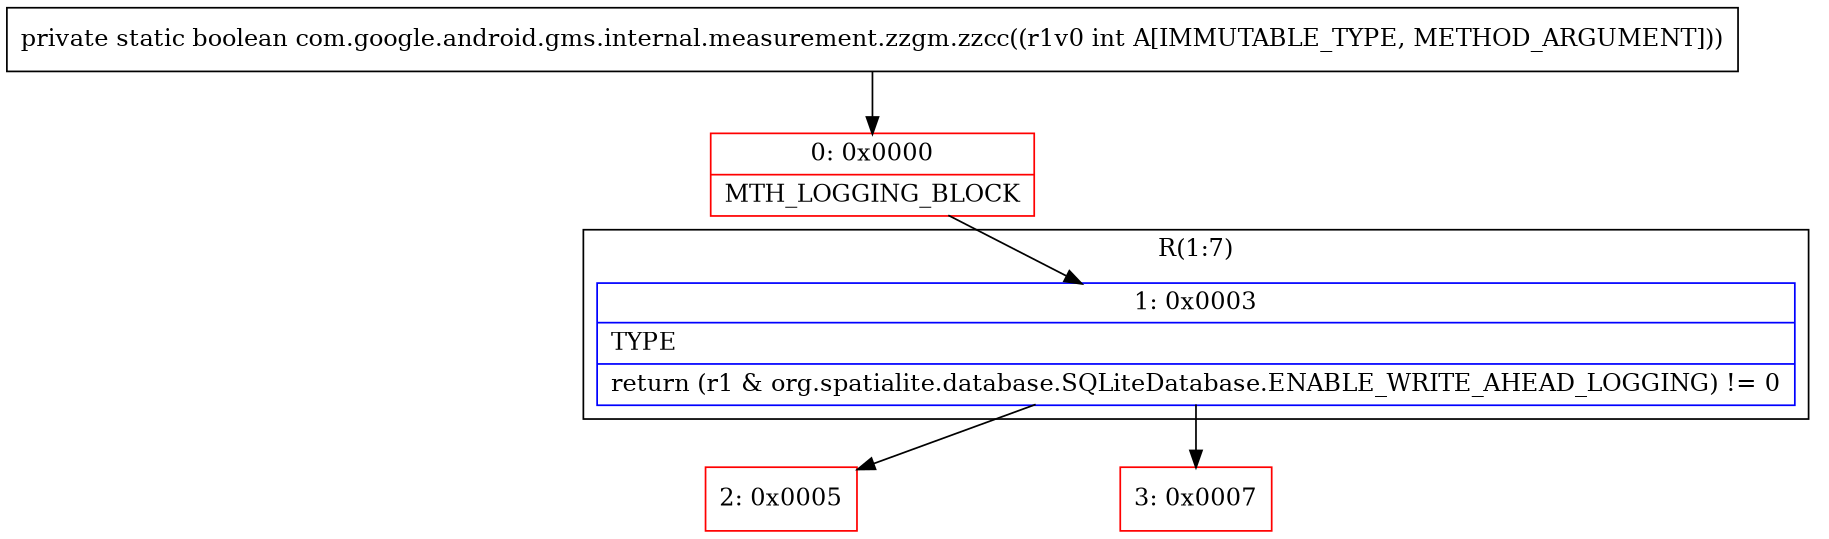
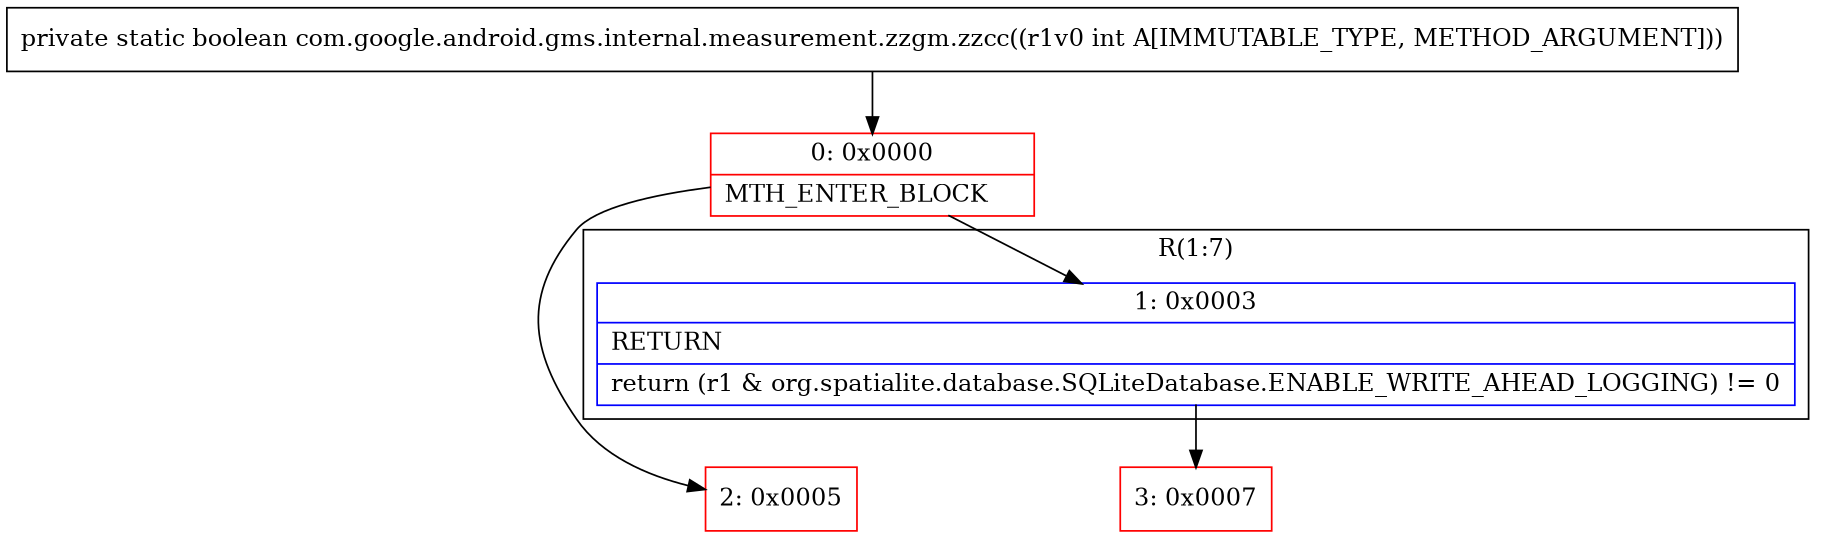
(872, 194) -> (857, 194)
(644, 342) -> (667, 342)
(955, 434) -> (539, 319)
